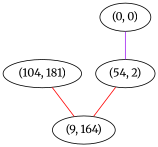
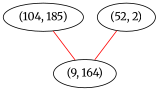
(125, 17) -> none
(42, 74) -> (43, 17)
(125, 74) -> (126, 17)
